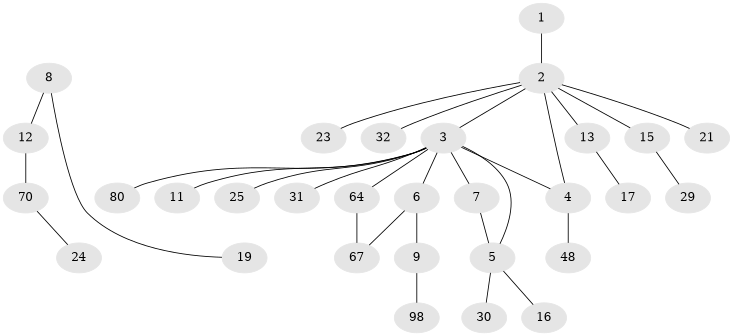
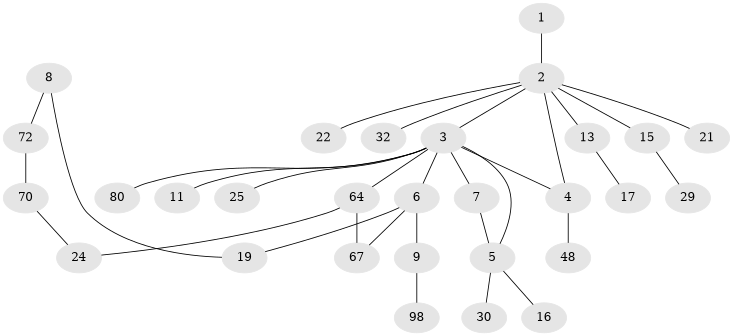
(26, 138) -> (26, 138)
(324, 138) -> (324, 138)
(297, 198) -> none
none -> (333, 232)
none -> (222, 238)
